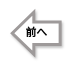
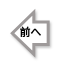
(36, 33) -> (30, 33)
